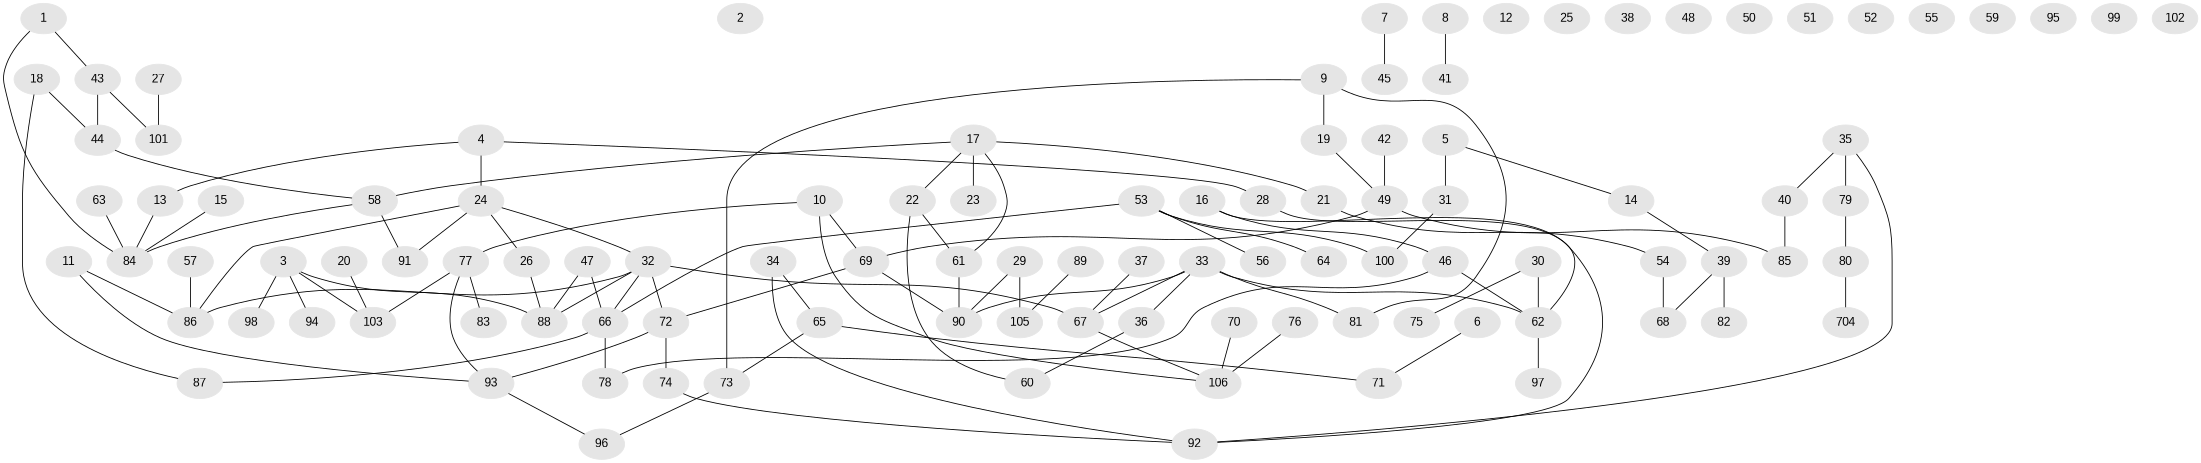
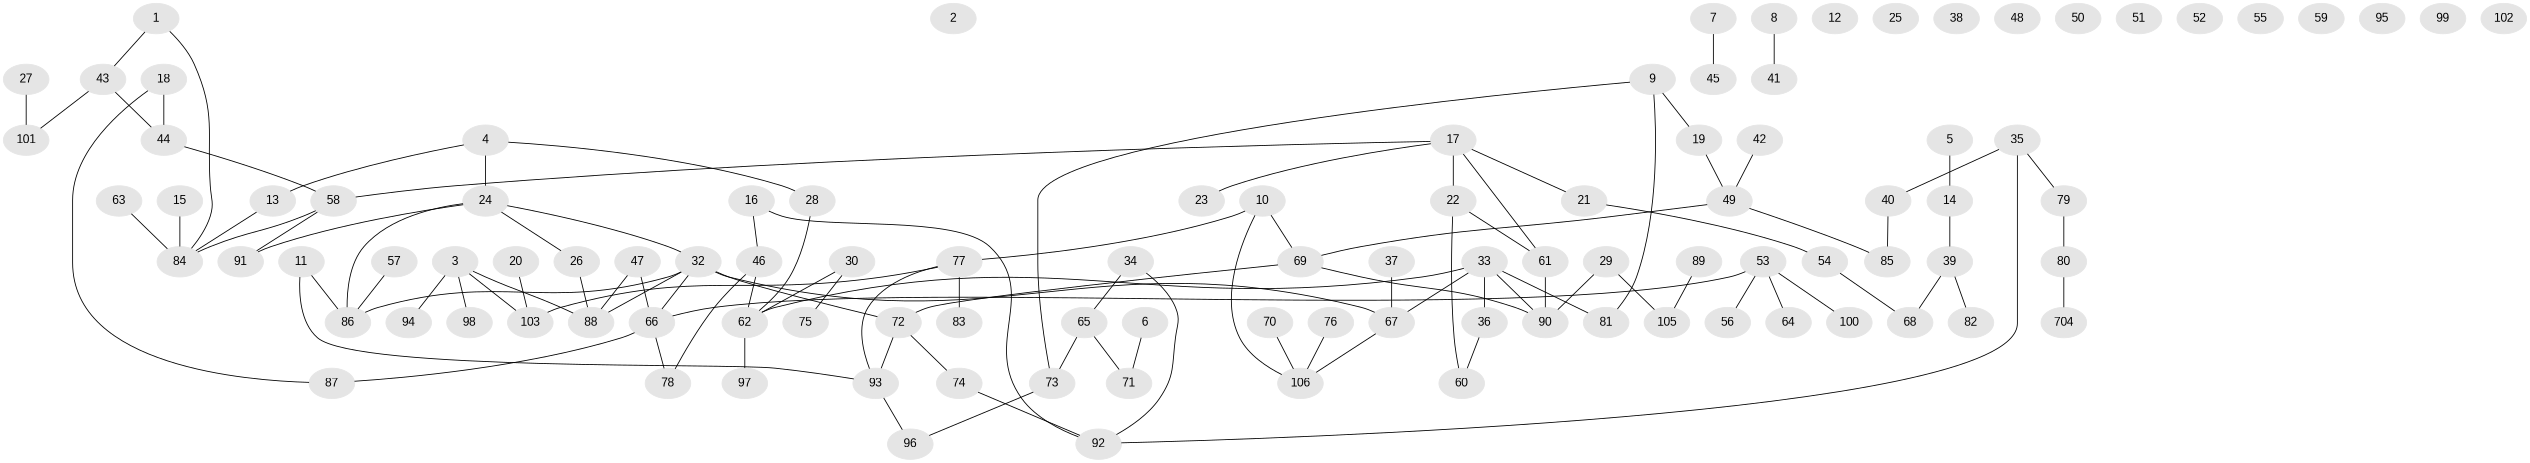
(1445, 201) -> none
